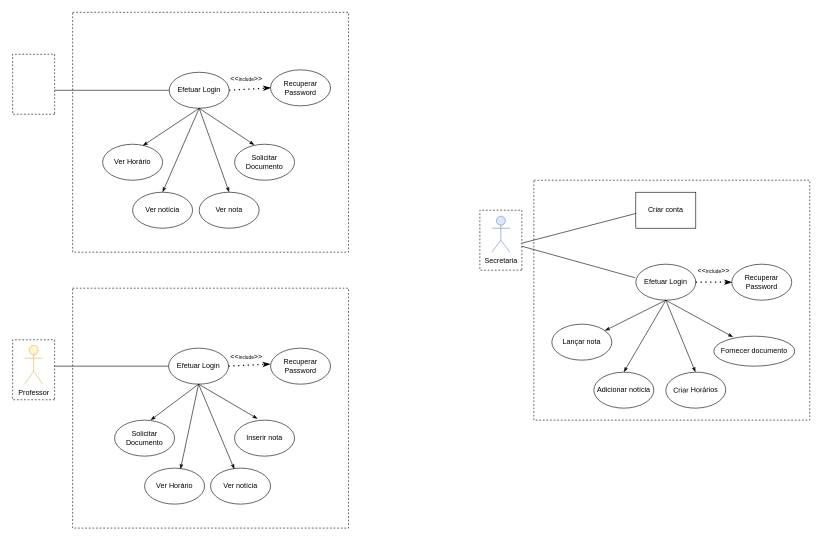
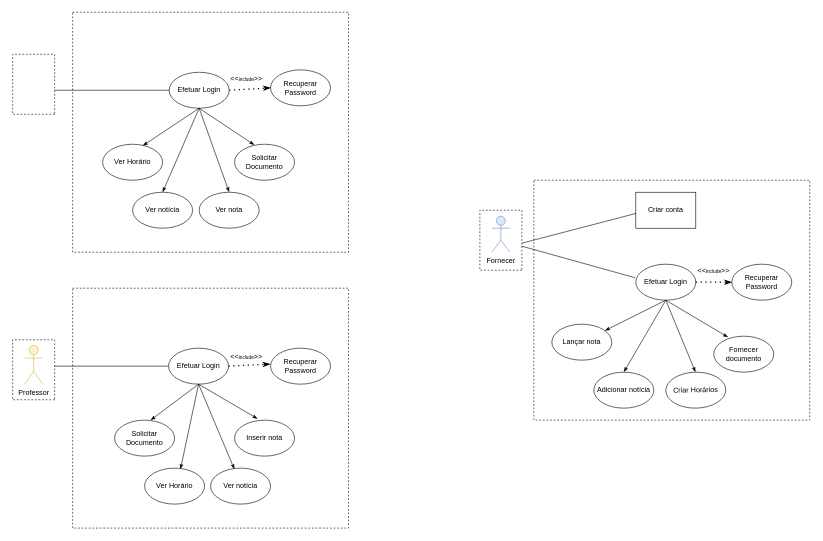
(501, 261) -> (501, 261)
(754, 351) -> (744, 354)
